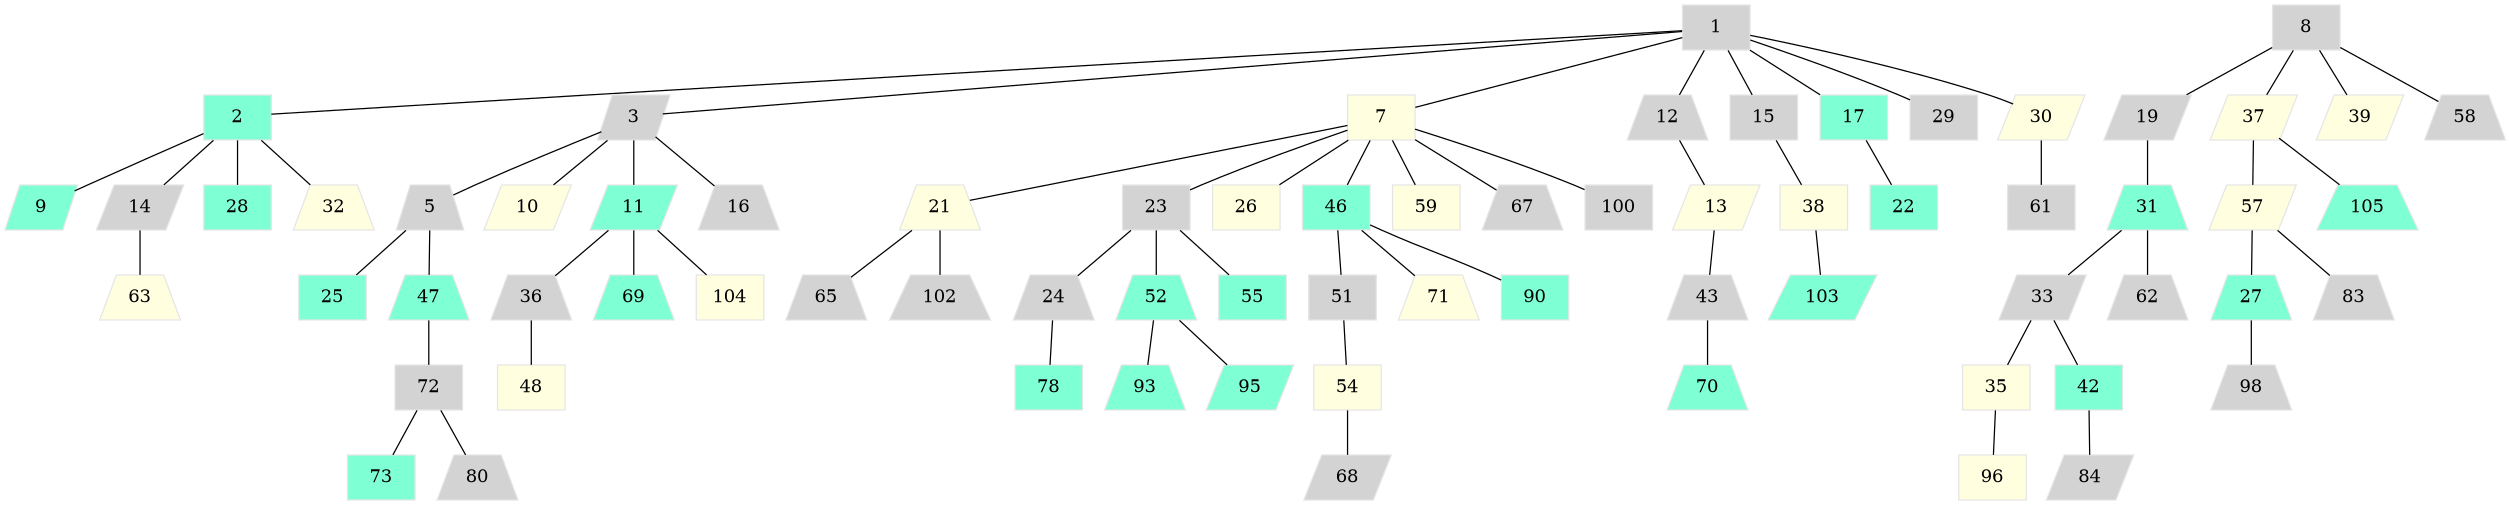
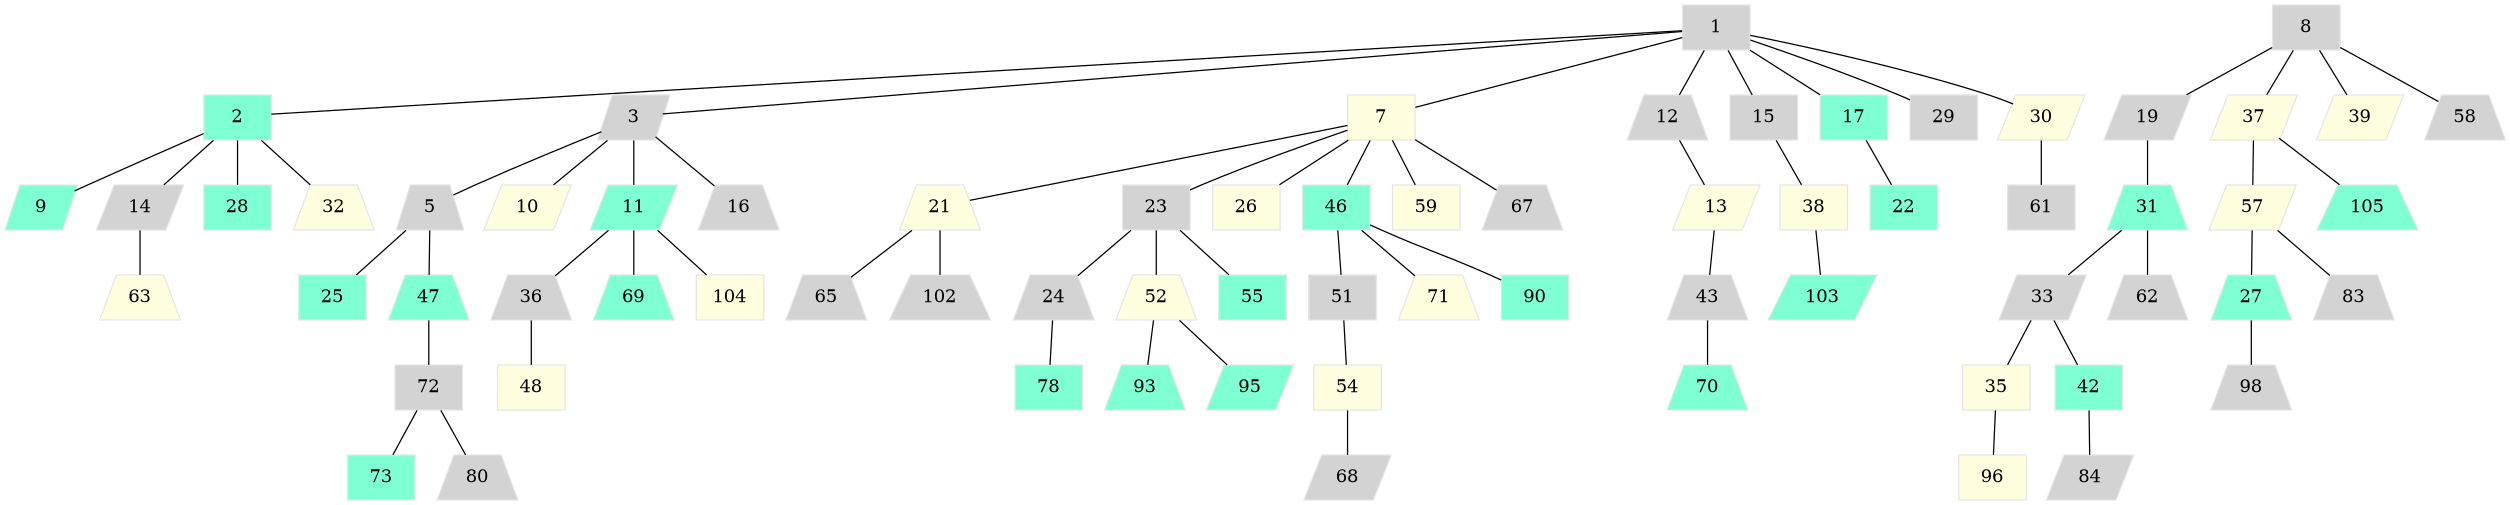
(1619, 208) -> none
(1156, 298) -> (1156, 298)
